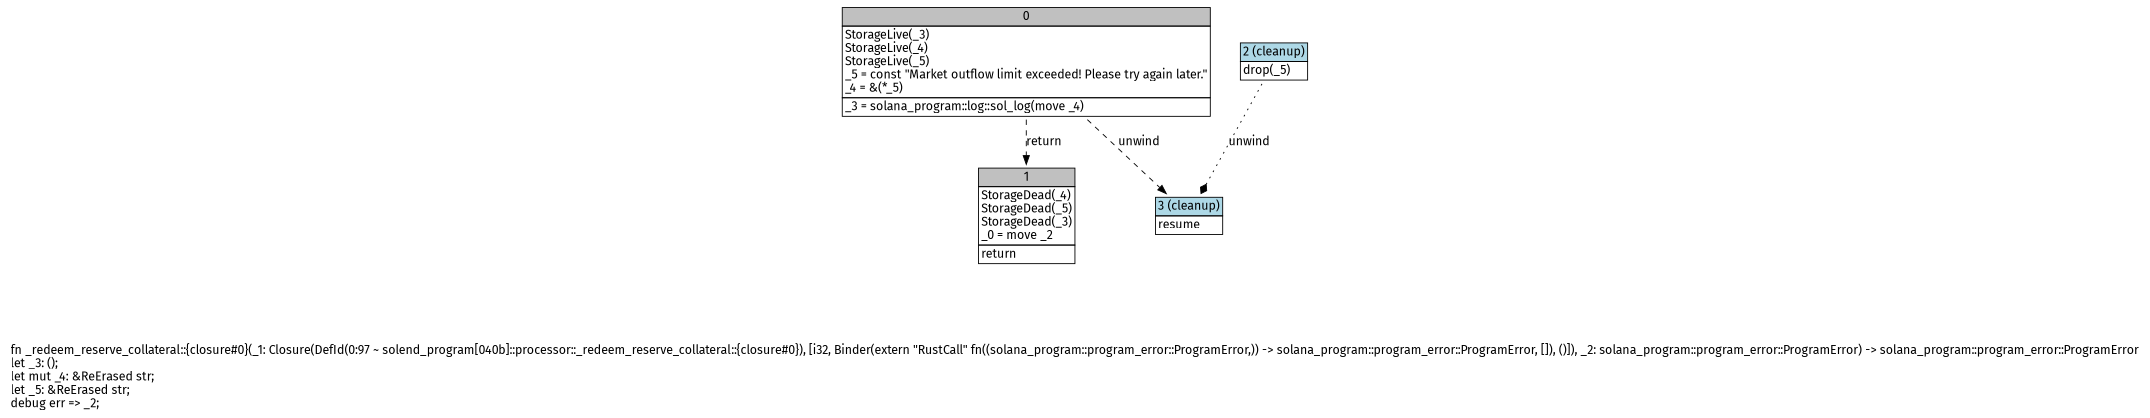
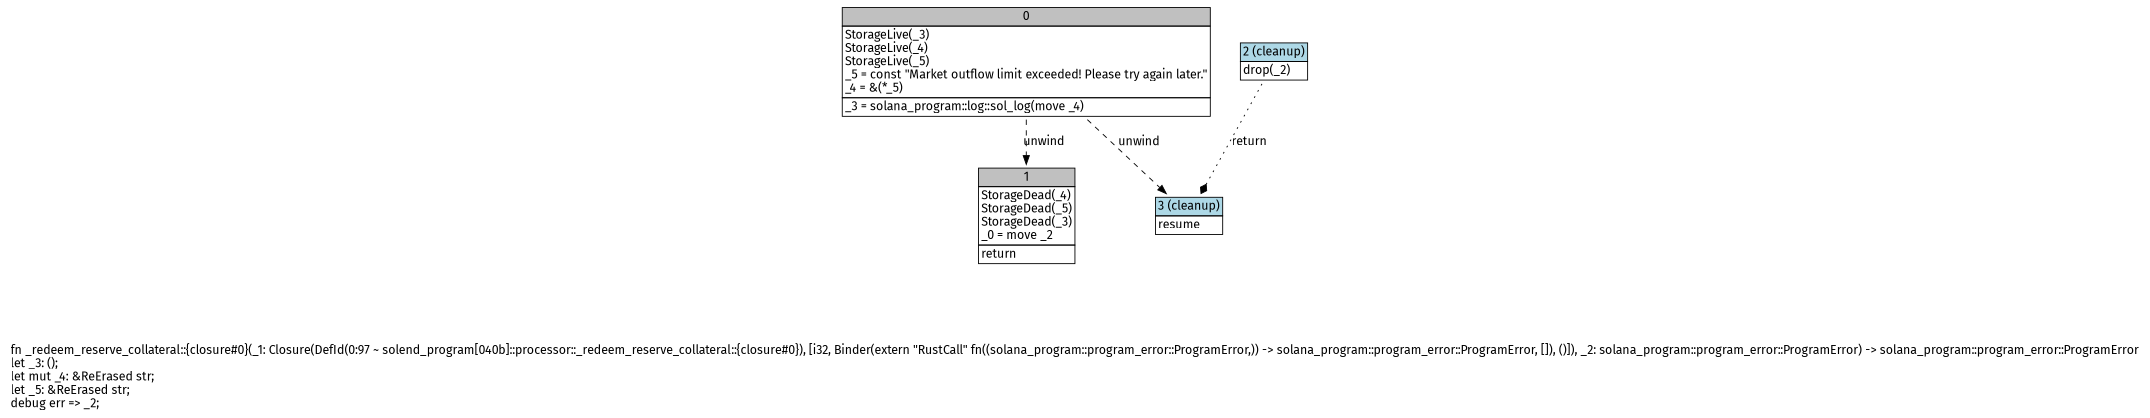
(1267, 70) -> (1267, 70)
(1044, 142) -> (1044, 142)
(1249, 142) -> (1249, 142)
